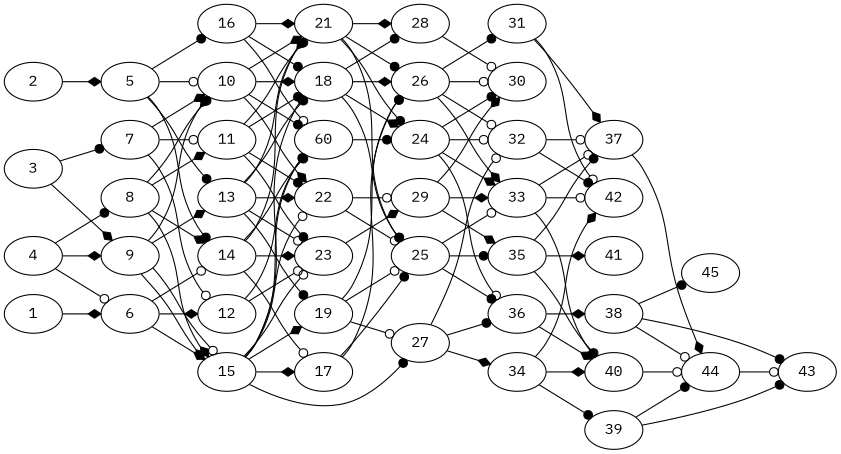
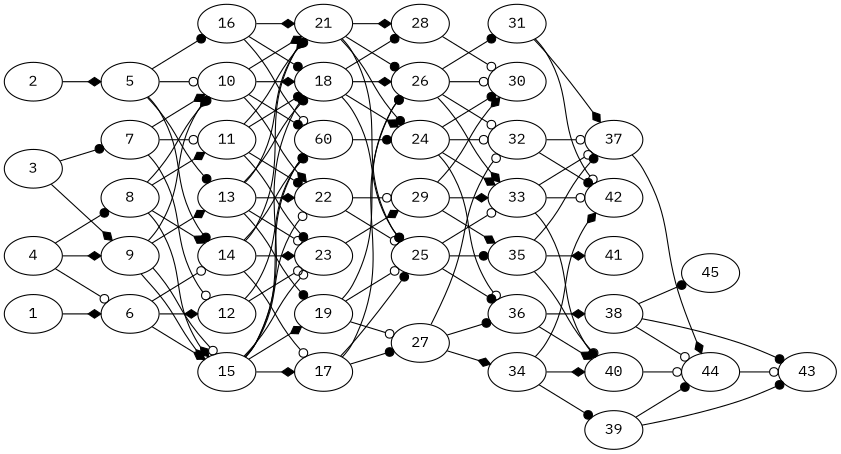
(329, 405) -> (368, 359)
